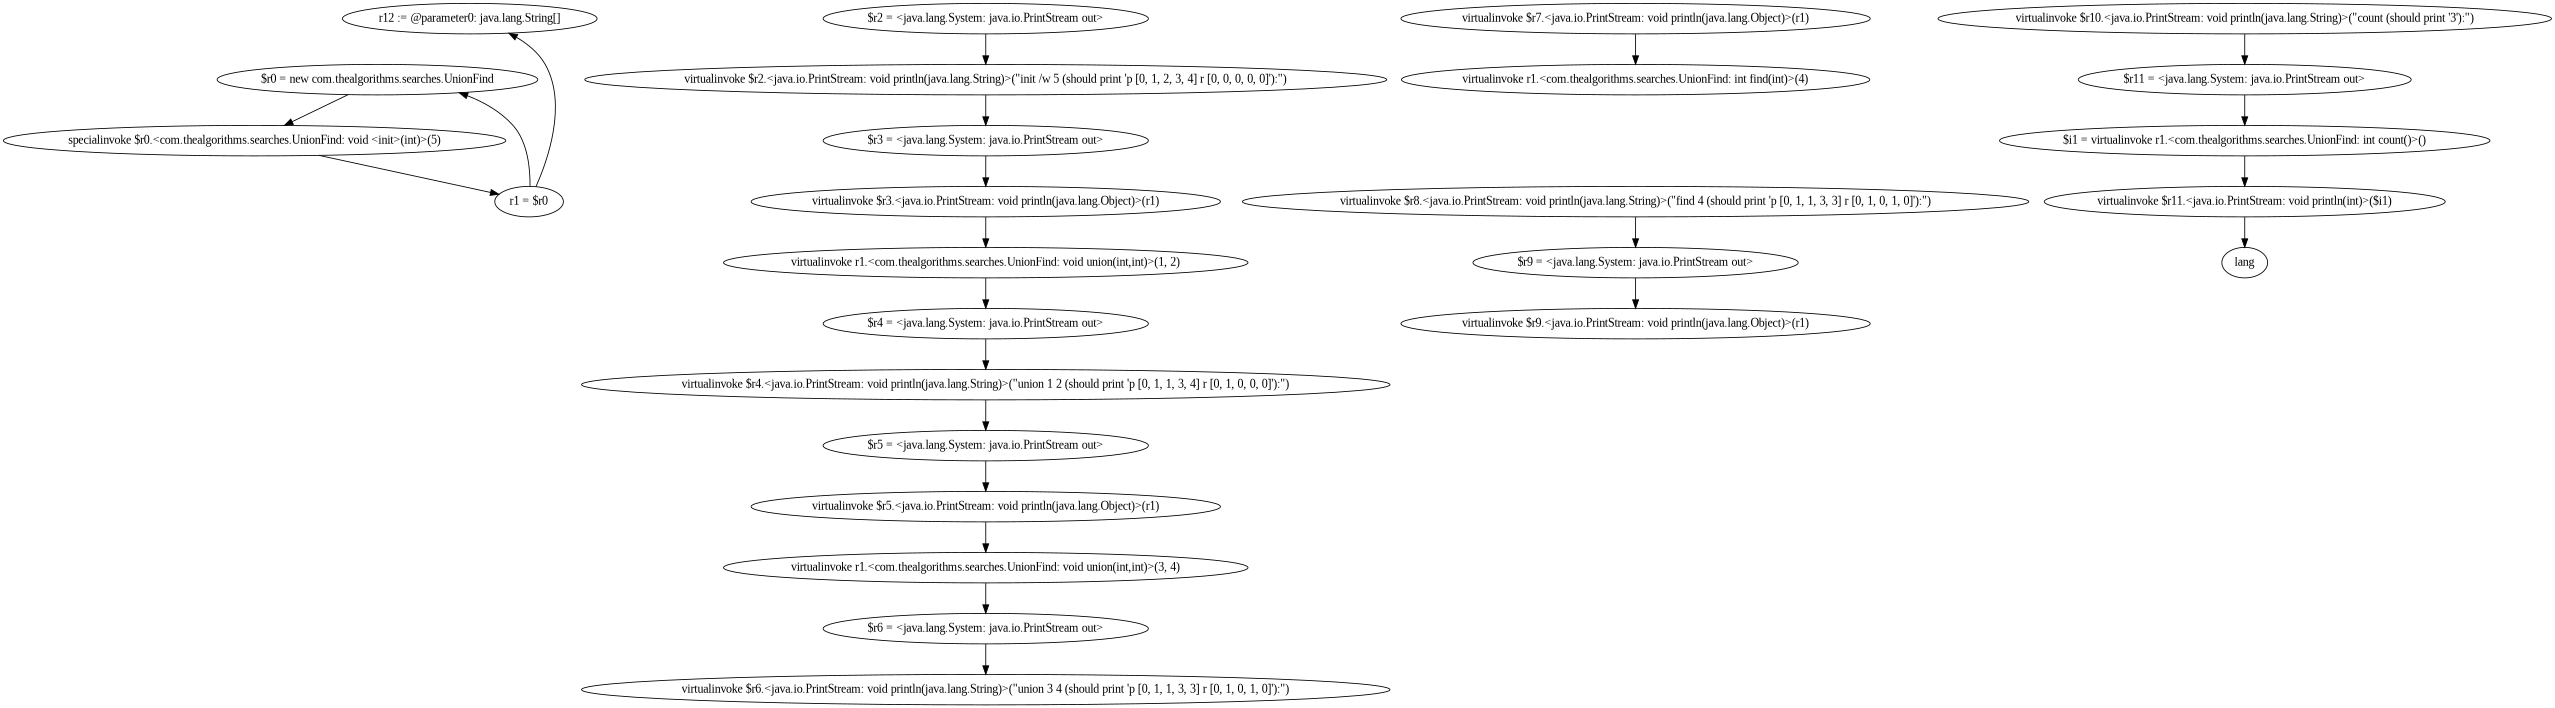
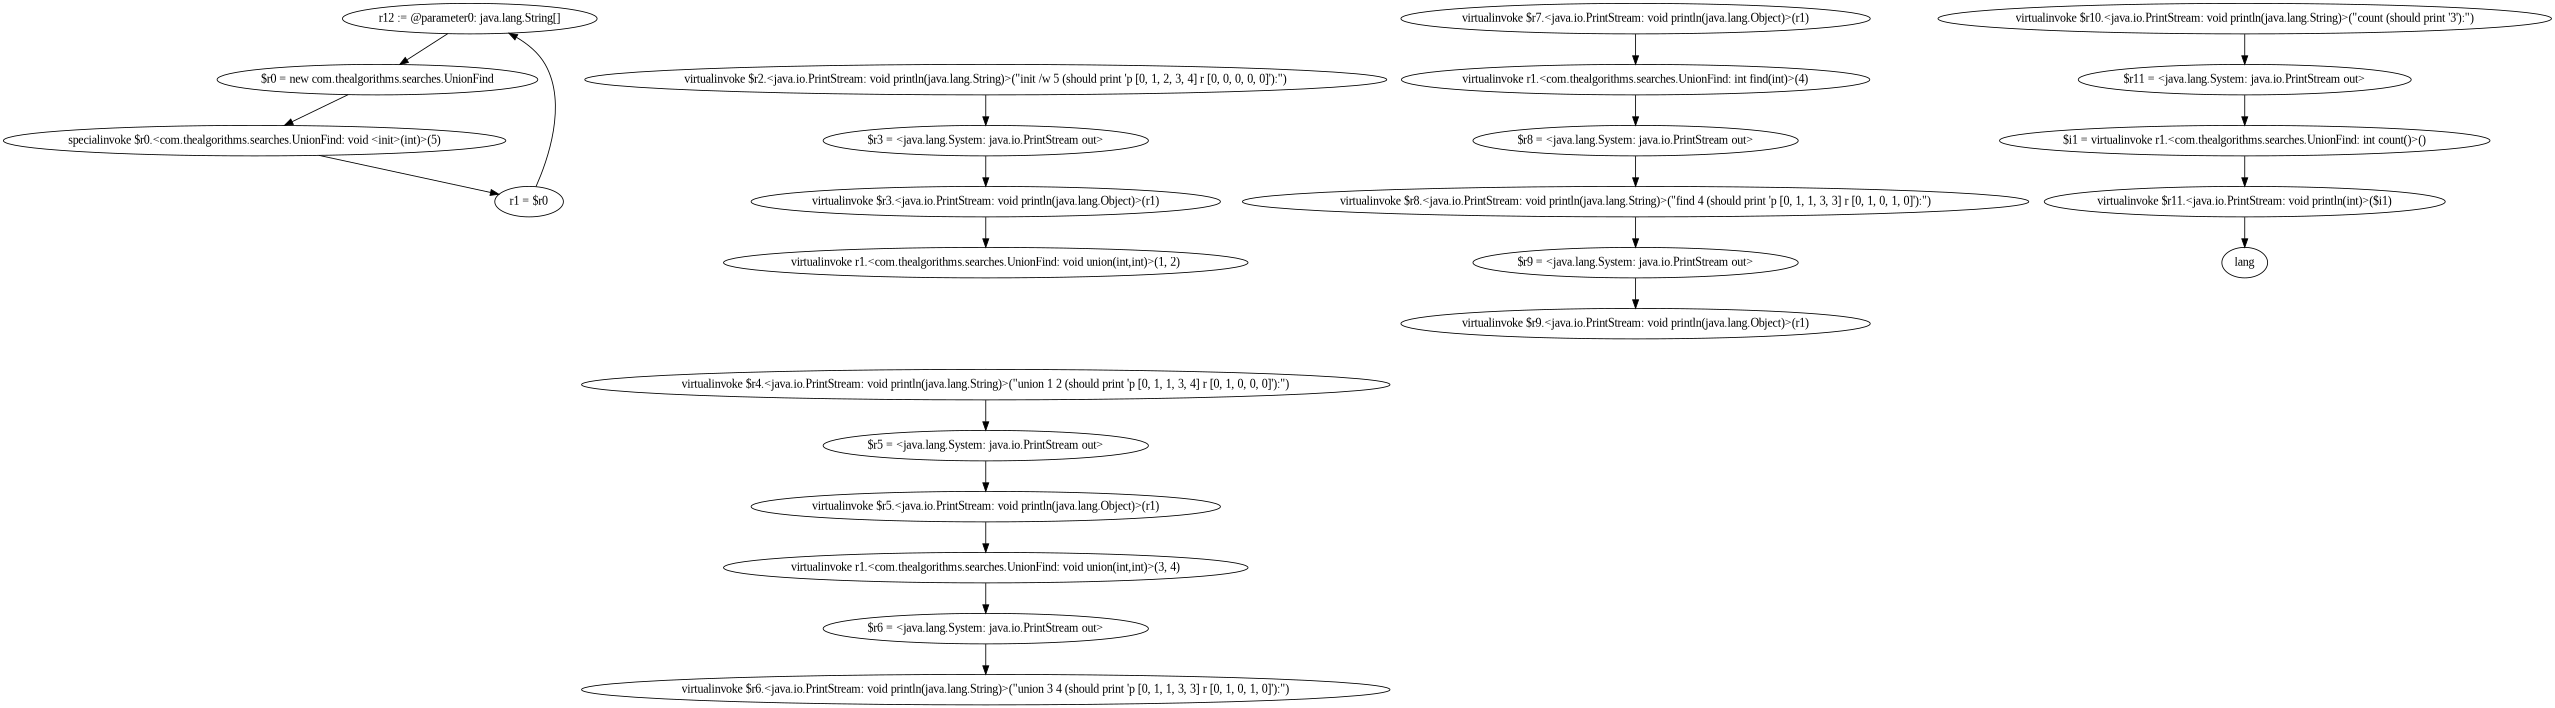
(986, 19) -> none
(516, 129) -> (427, 47)
none -> (1636, 141)
(986, 324) -> none
